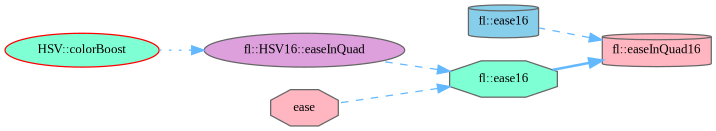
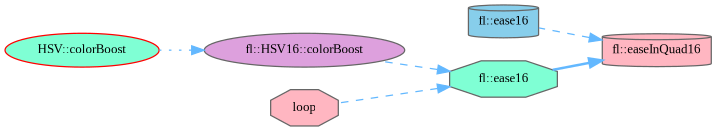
(304, 50) -> (304, 50)
(304, 108) -> (304, 108)
